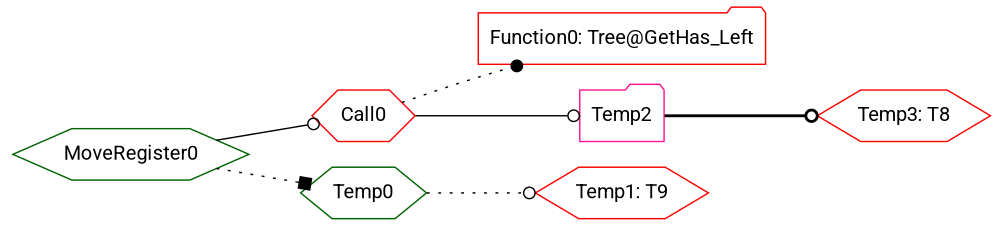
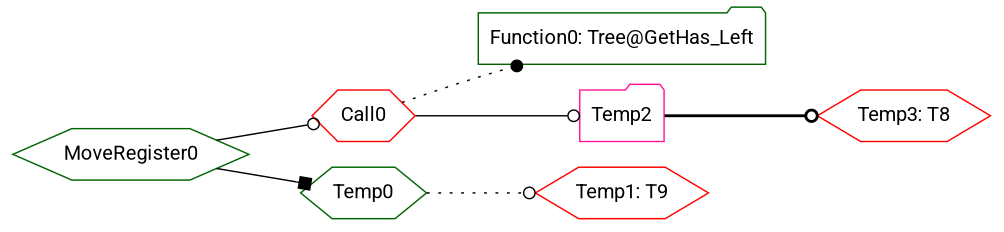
(622, 39) -> (622, 39)
(257, 175) -> (257, 175)
